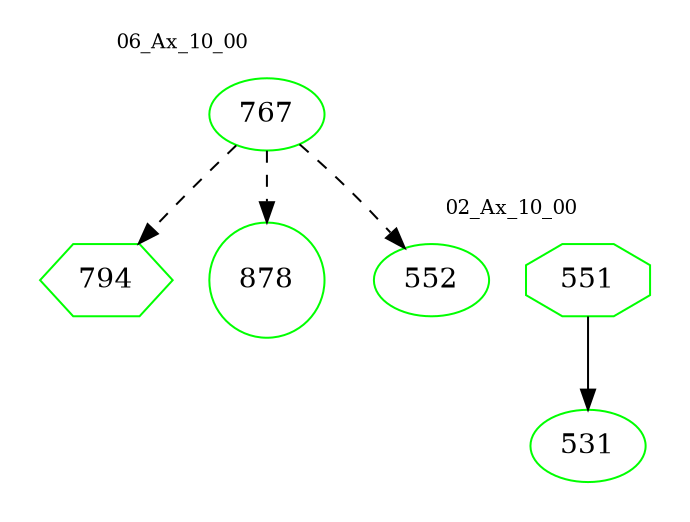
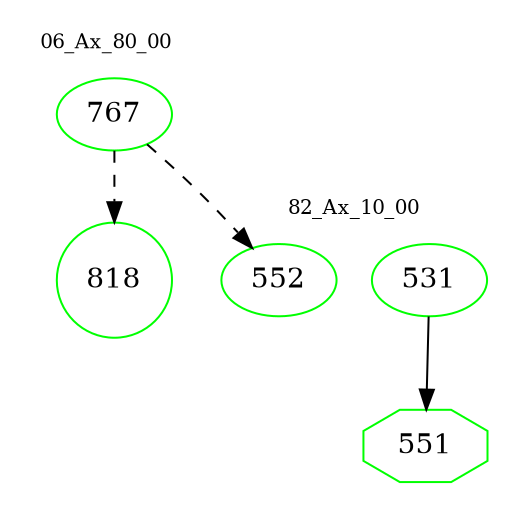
(183, 43) -> (106, 43)
(512, 209) -> (354, 209)
(106, 280) -> none
(267, 280) -> (114, 280)
(588, 353) -> (428, 353)
